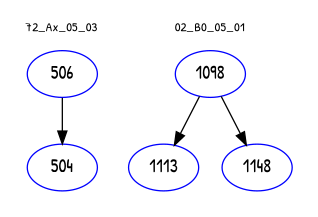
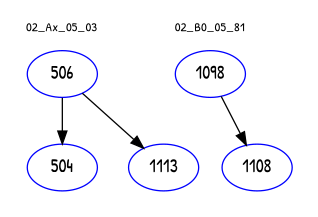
(62, 28) -> (62, 28)
(210, 28) -> (210, 28)
(190, 115) -> (99, 108)
(257, 168) -> (257, 168)
